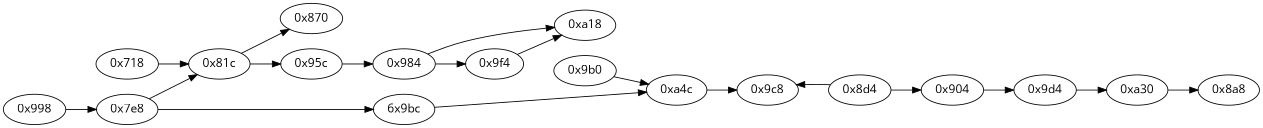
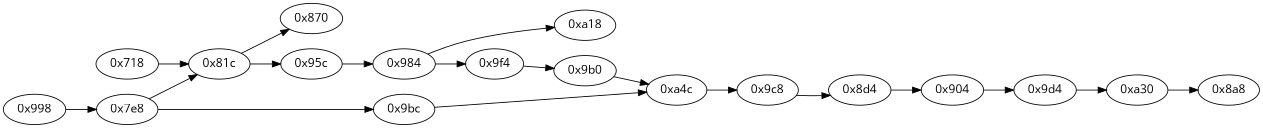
(535, 46) -> (535, 67)
(818, 84) -> (809, 96)
(404, 109) -> (404, 109)
